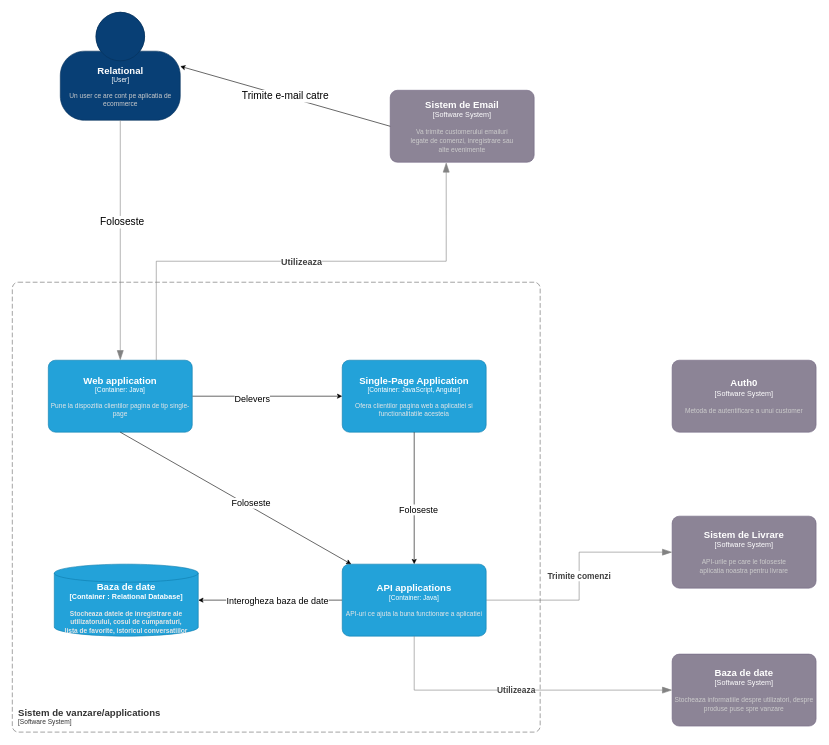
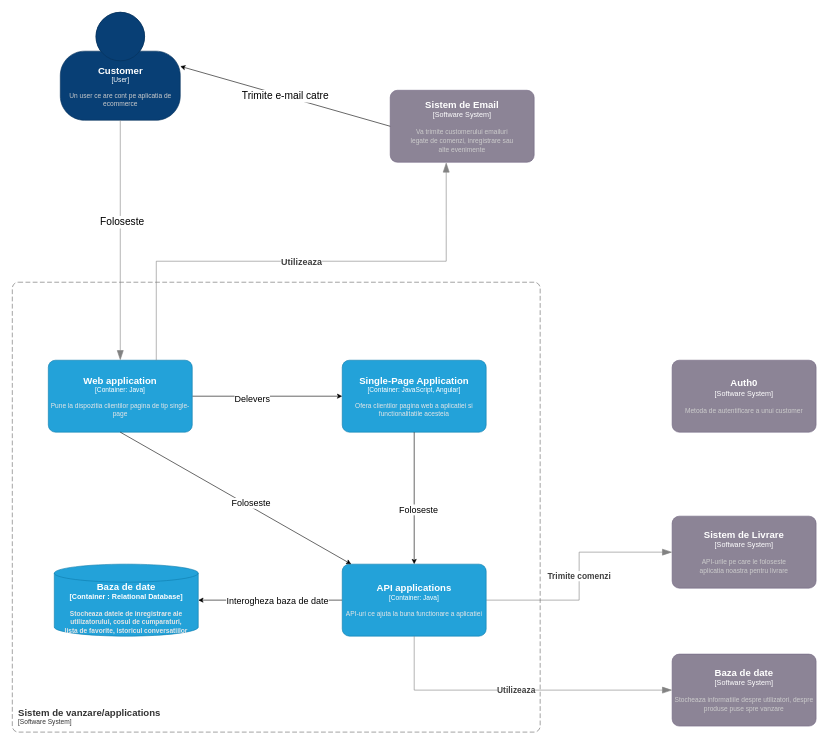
(121, 86) -> (121, 86)
